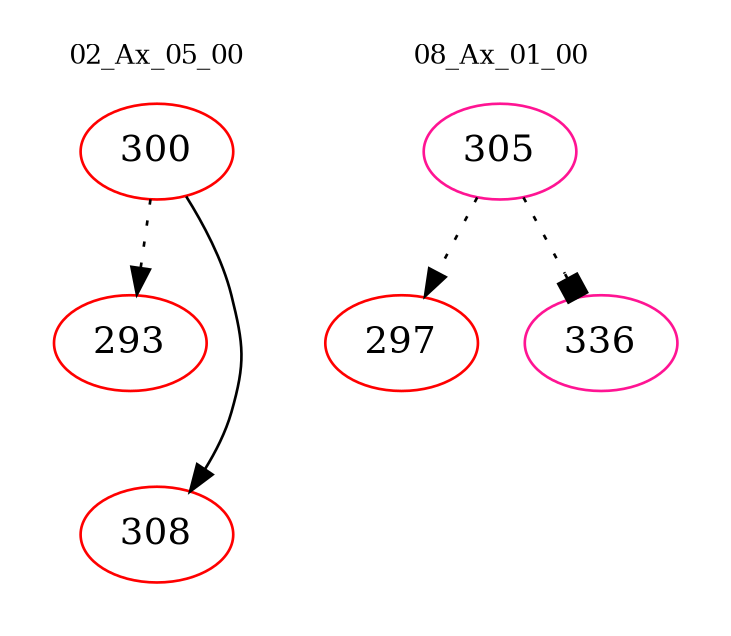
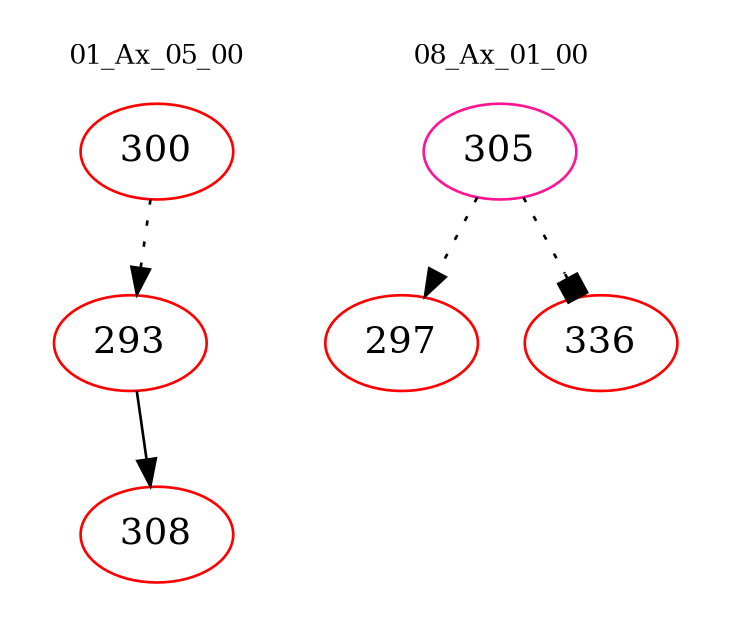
(157, 57) -> (157, 57)
(239, 331) -> (142, 425)
(601, 343) -> (601, 343)
